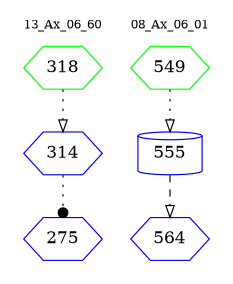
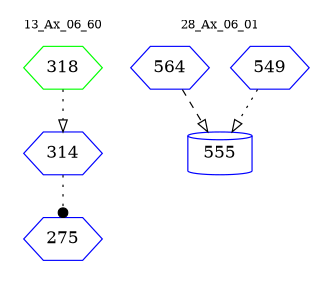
(170, 26) -> (220, 26)
(170, 68) -> (270, 68)
(170, 190) -> (192, 106)
